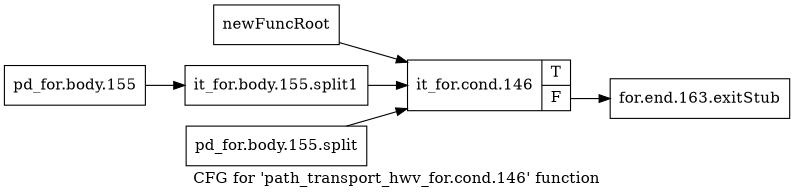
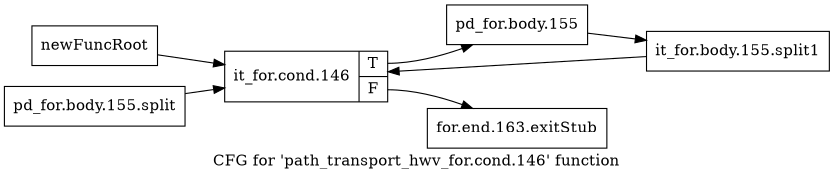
none -> (426, 59)
